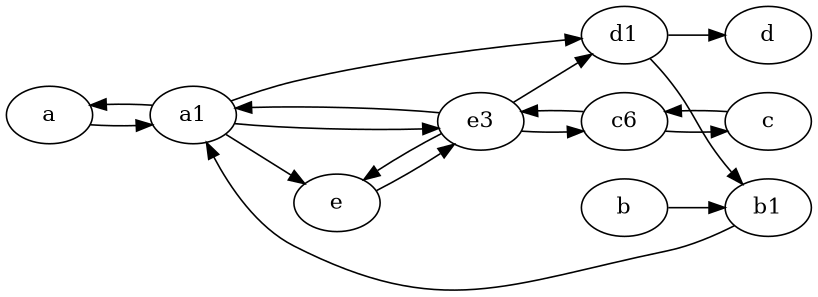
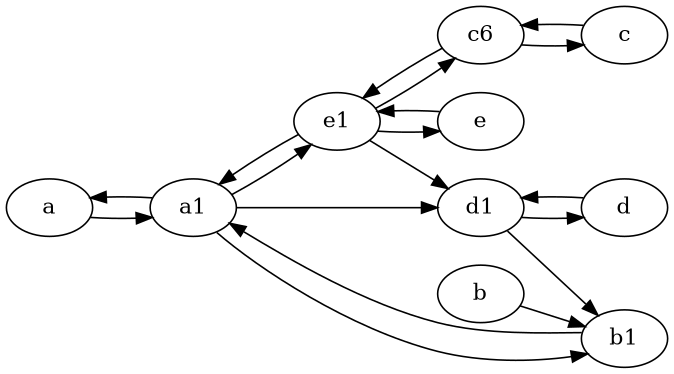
(481, 121) -> (337, 121)
(258, 155) -> (382, 332)
none -> (561, 197)
